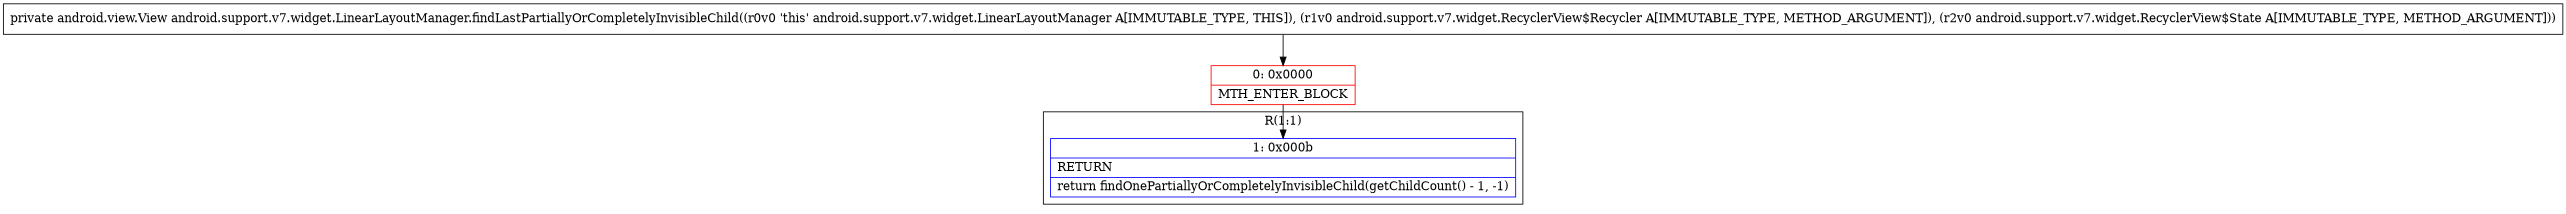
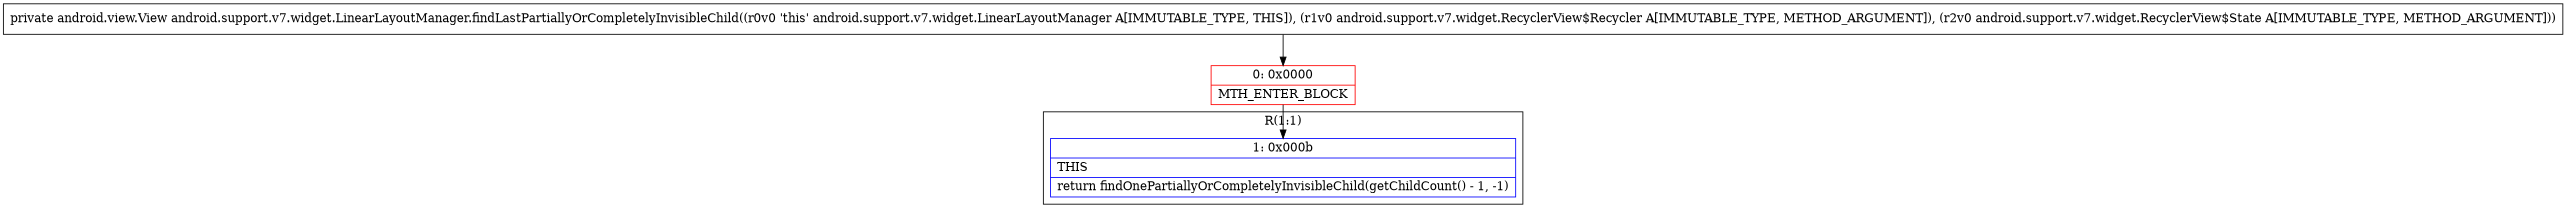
(1085, 167) -> (1073, 167)
